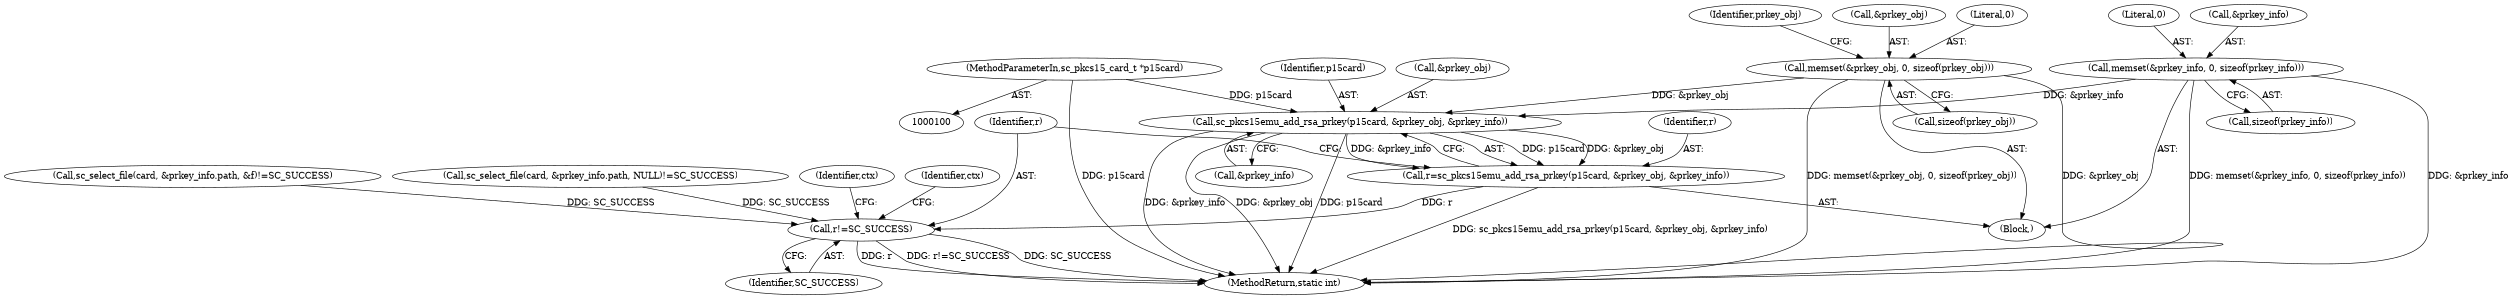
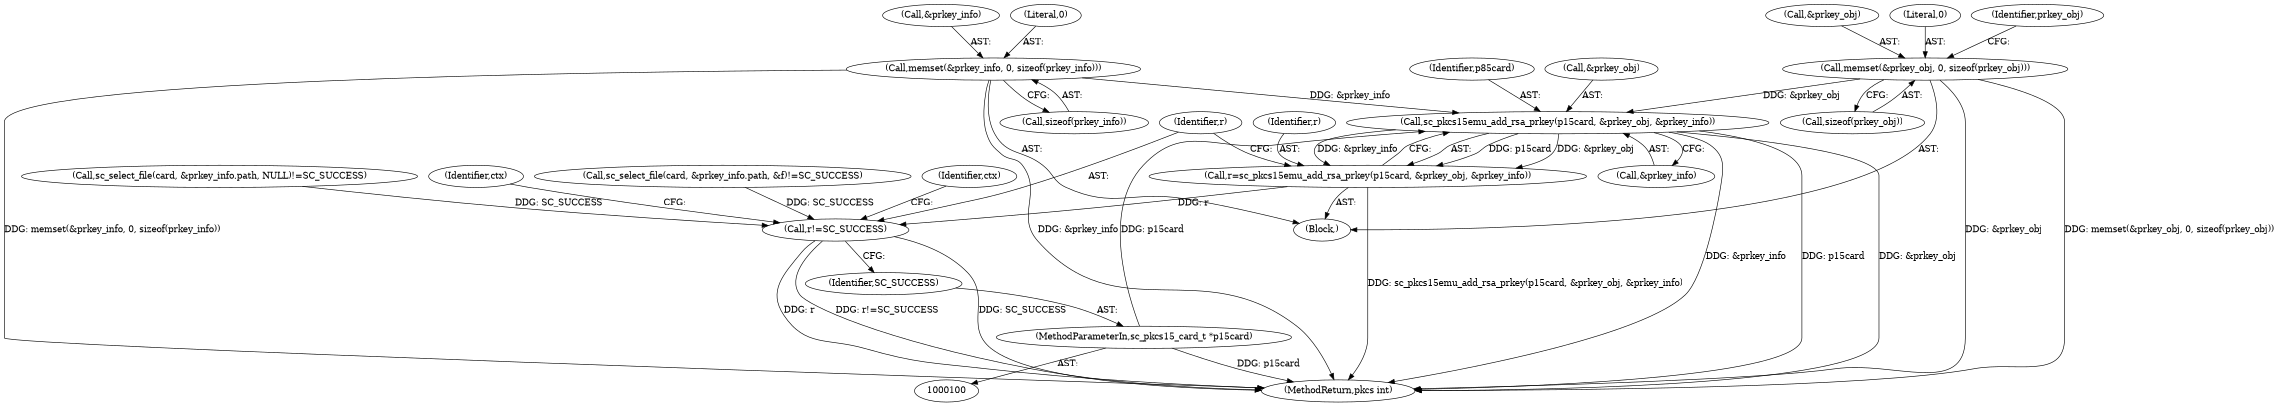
(1323, 69) -> (1472, 69)
(820, 257) -> (1038, 299)
(1284, 284) -> (1338, 391)
